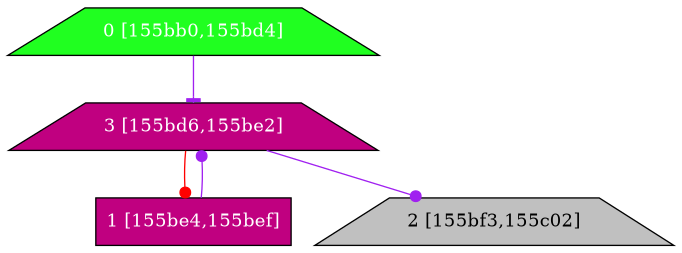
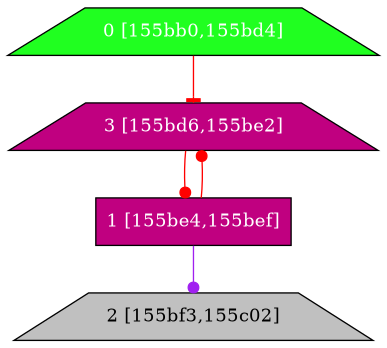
(193, 76) -> (193, 76)
(338, 172) -> (193, 264)
(202, 180) -> (202, 180)
